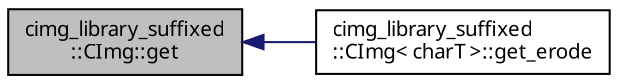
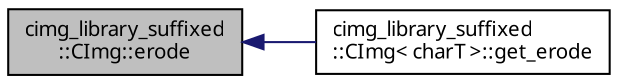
(125, 42) -> (125, 42)
